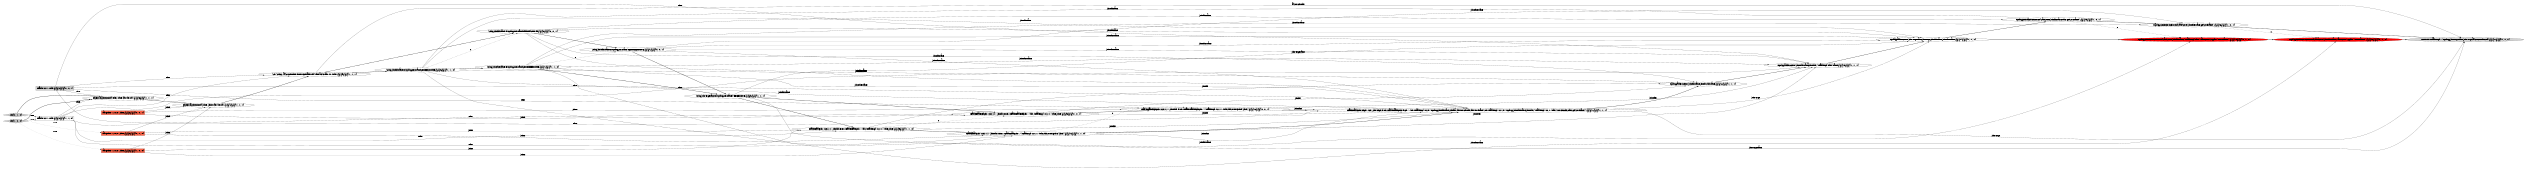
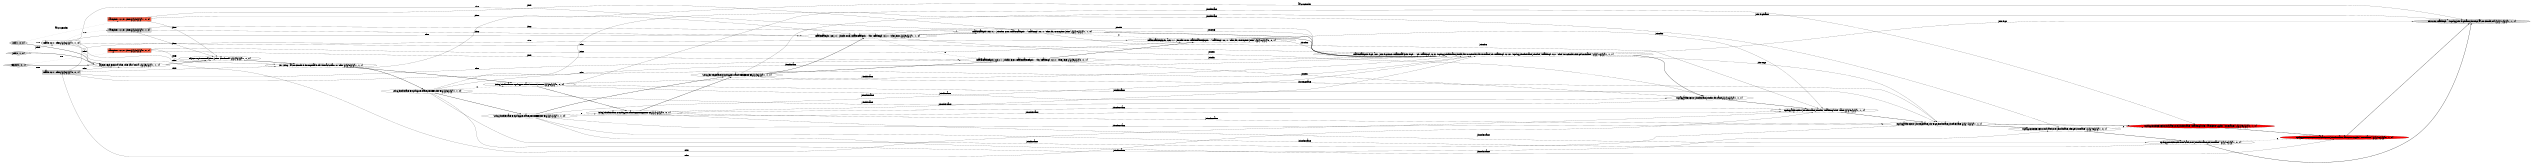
none -> (18, 65)
(32, 115) -> (38, 47)
(16, 121) -> (18, 43)
(60, 128) -> (85, 33)
(55, 131) -> (61, 28)
(123, 134) -> (129, 30)
